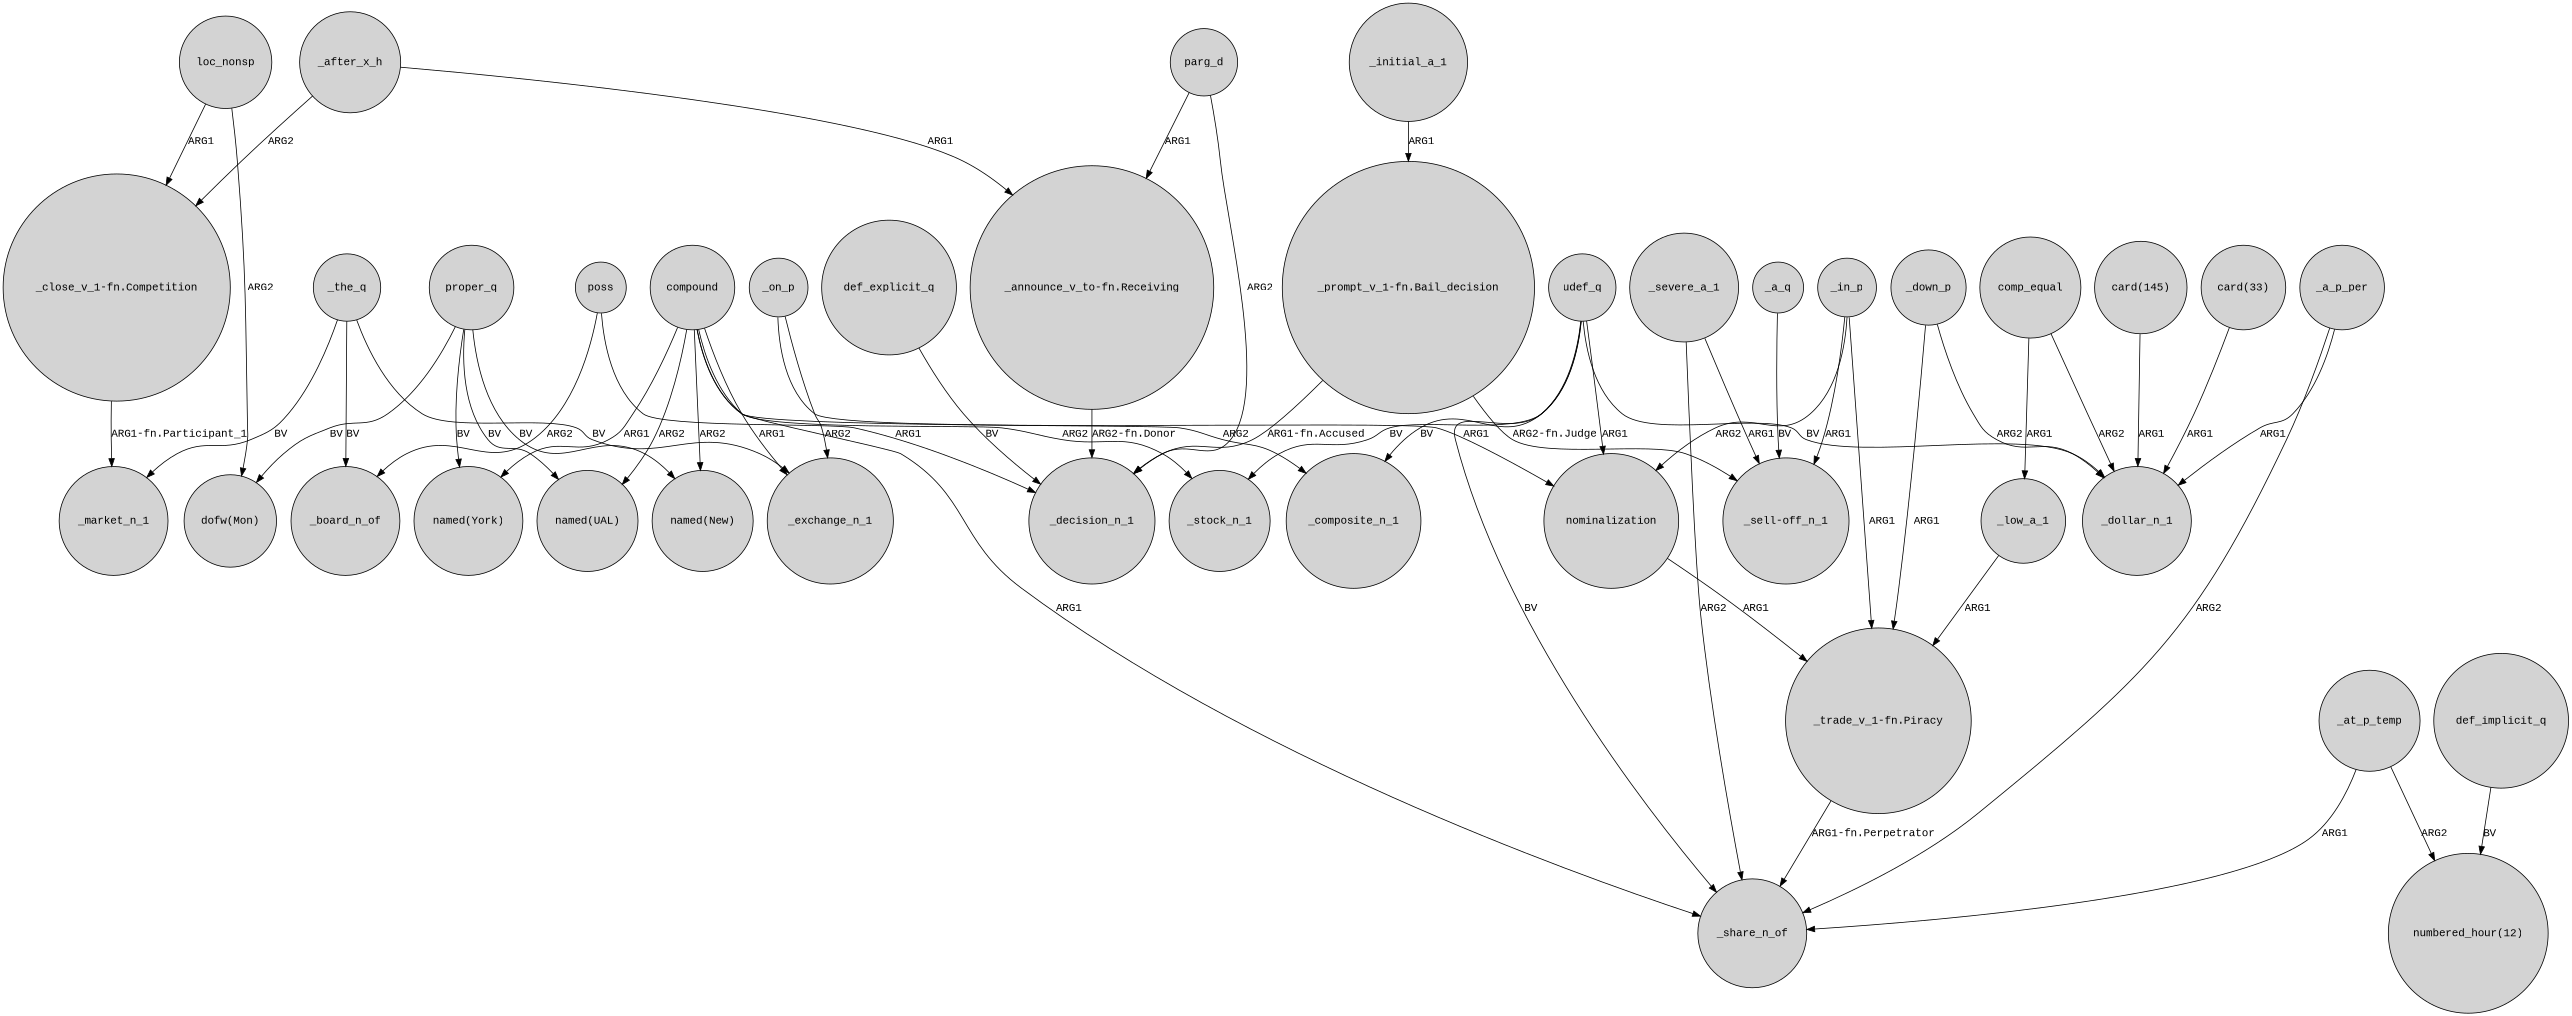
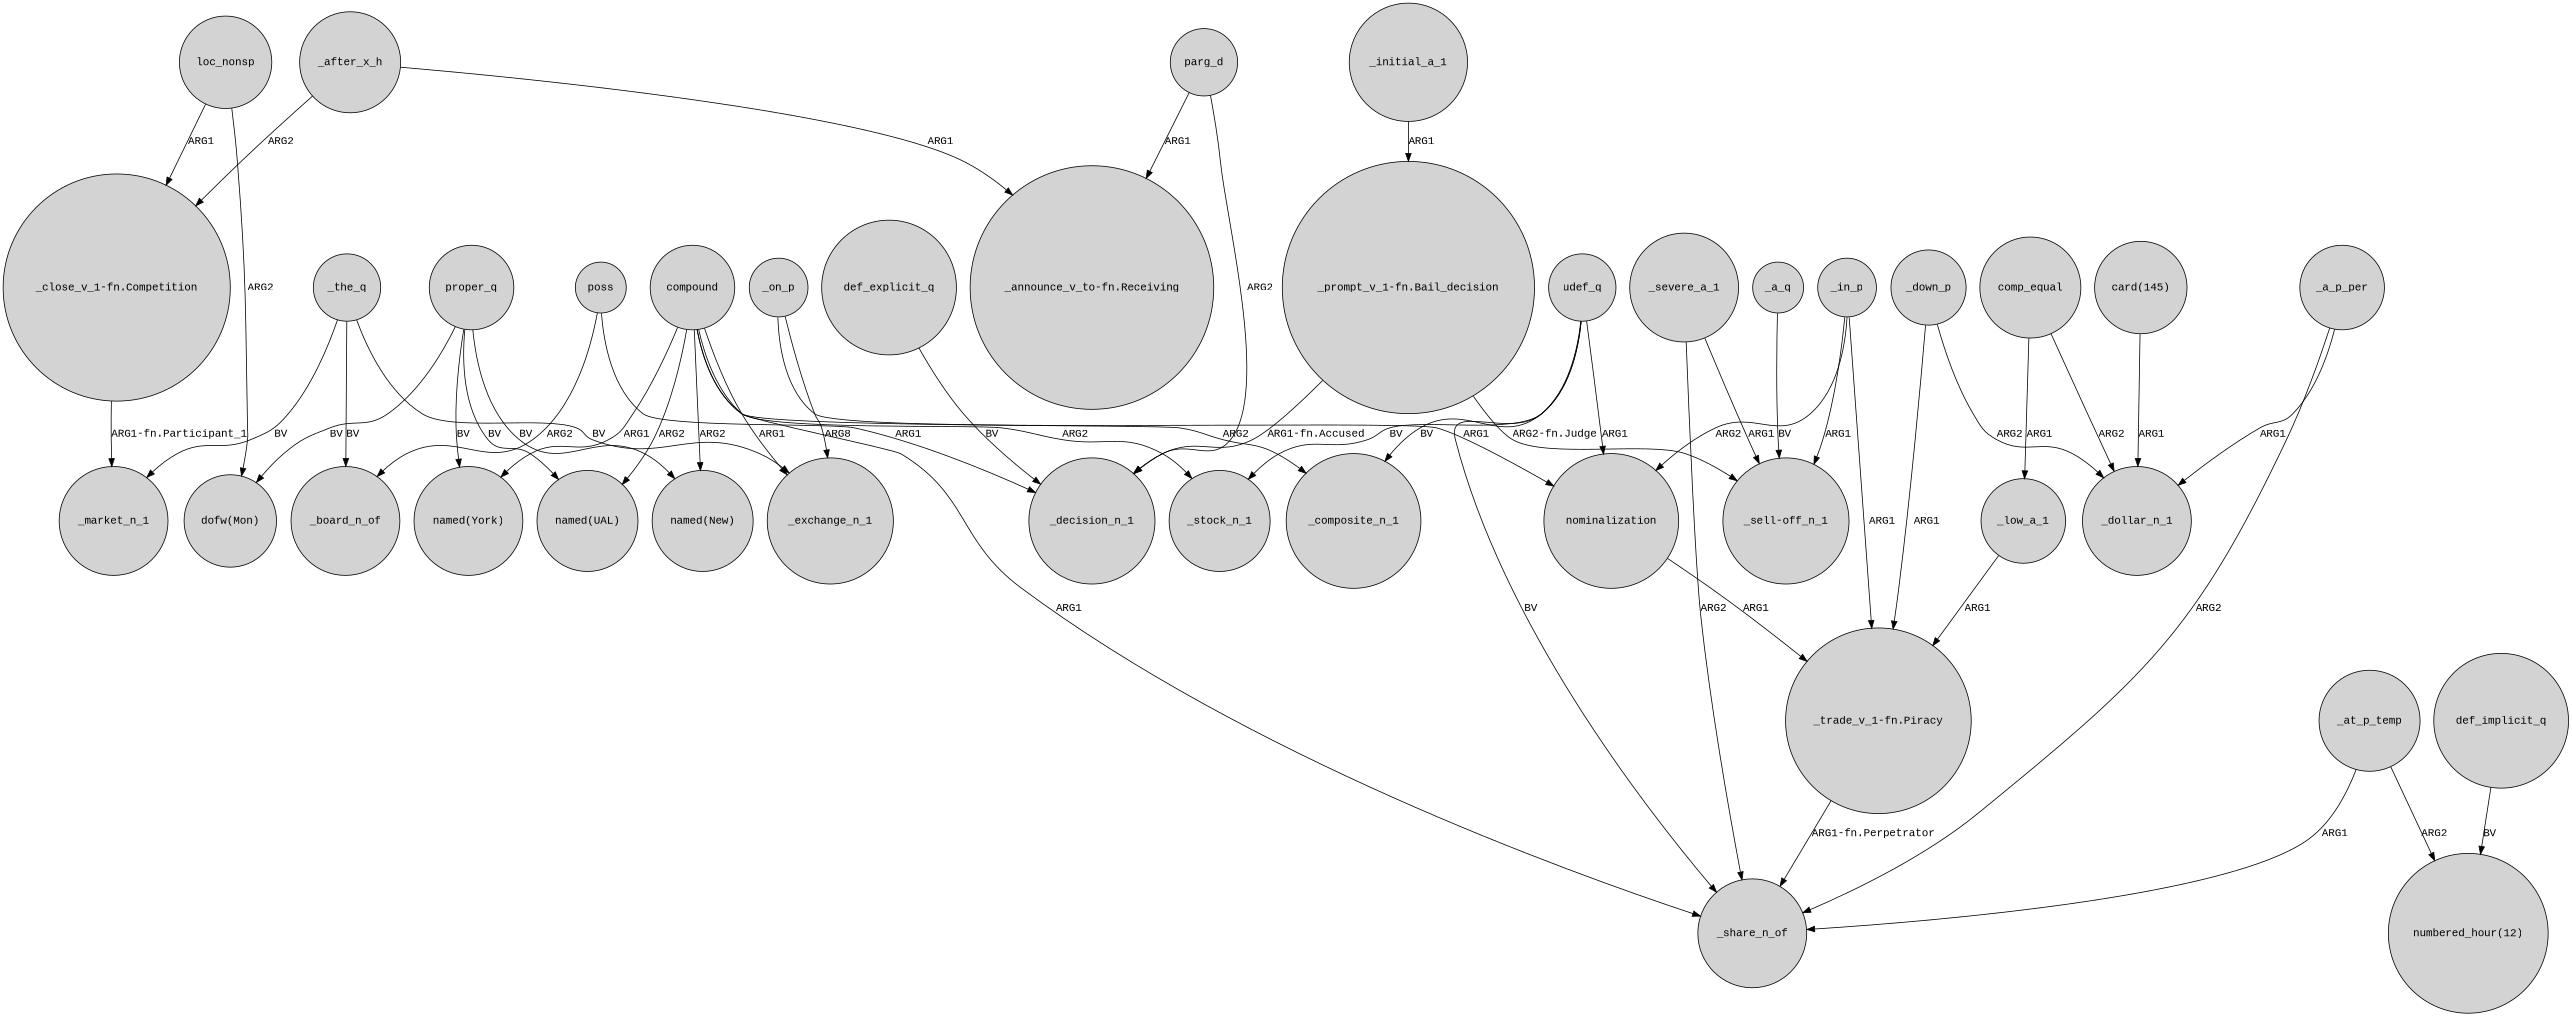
(2243, 288) -> none
(1092, 432) -> none
(838, 434) -> (838, 434)
(1809, 440) -> none
